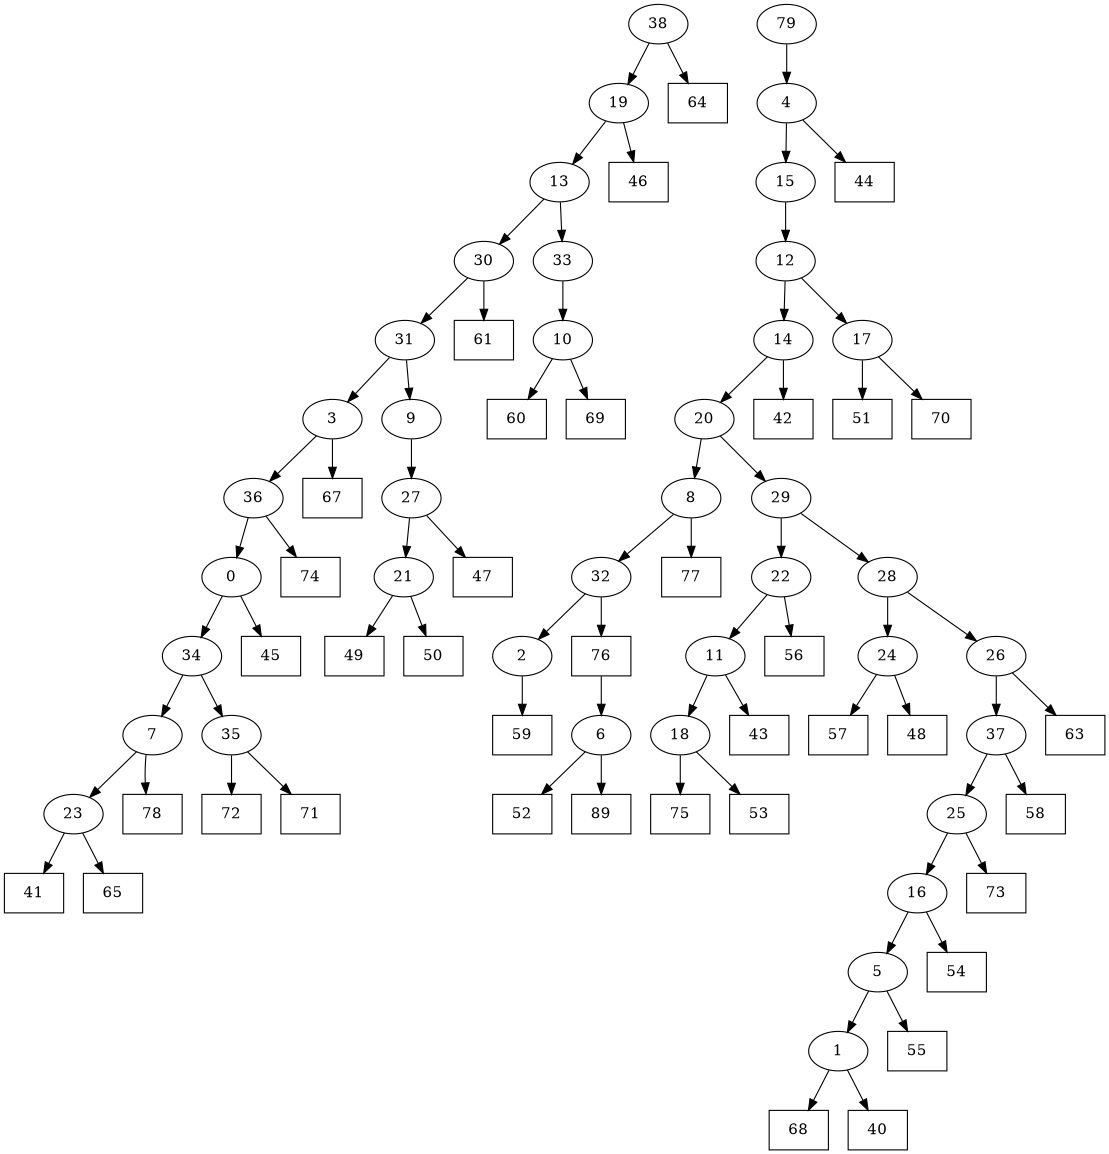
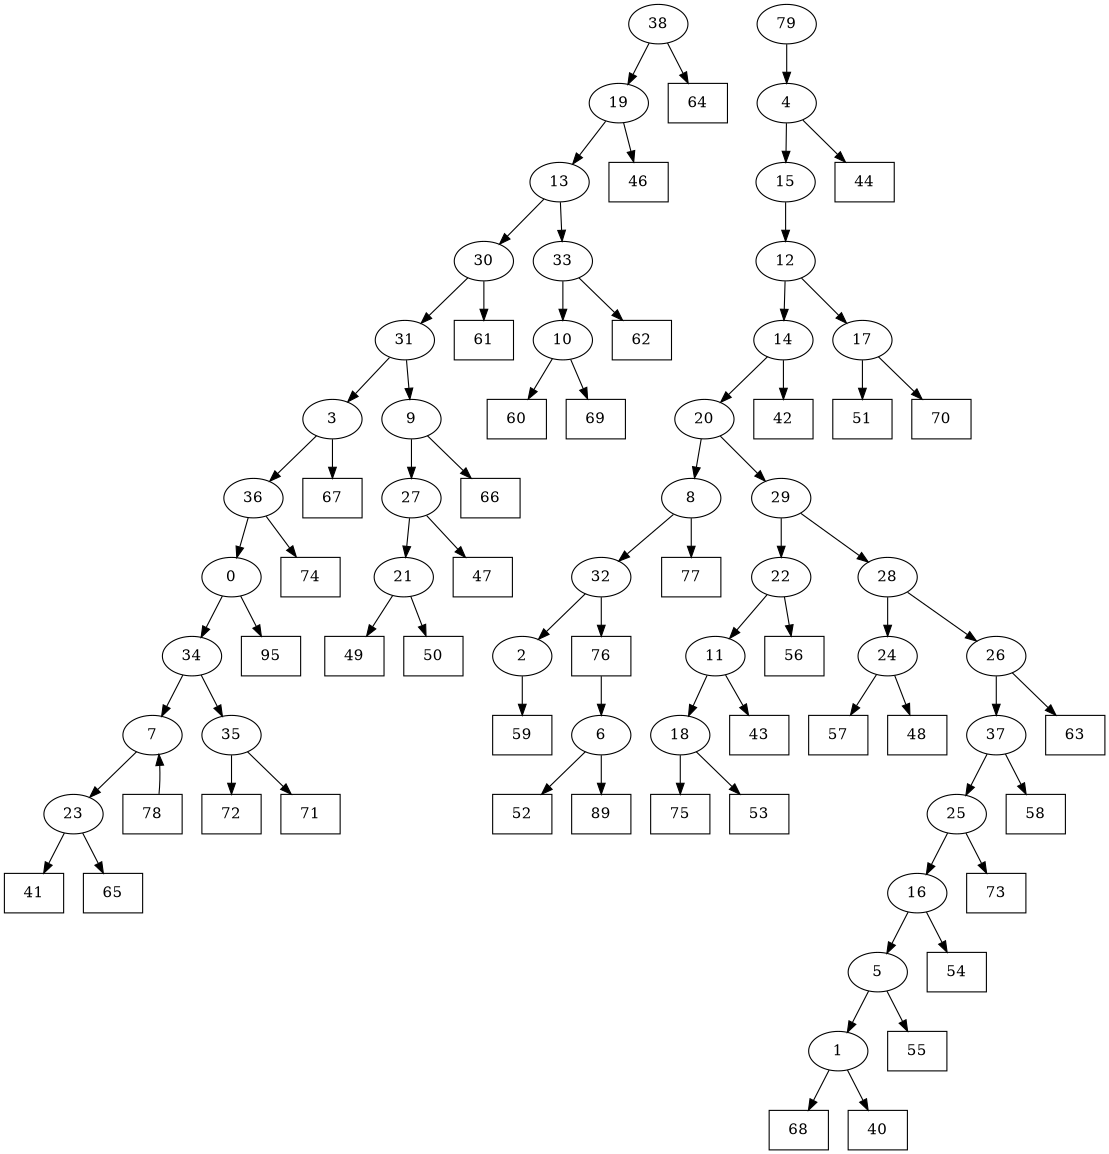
none -> (642, 340)
none -> (490, 498)
(271, 656) -> (271, 656)
(145, 769) -> (160, 780)
